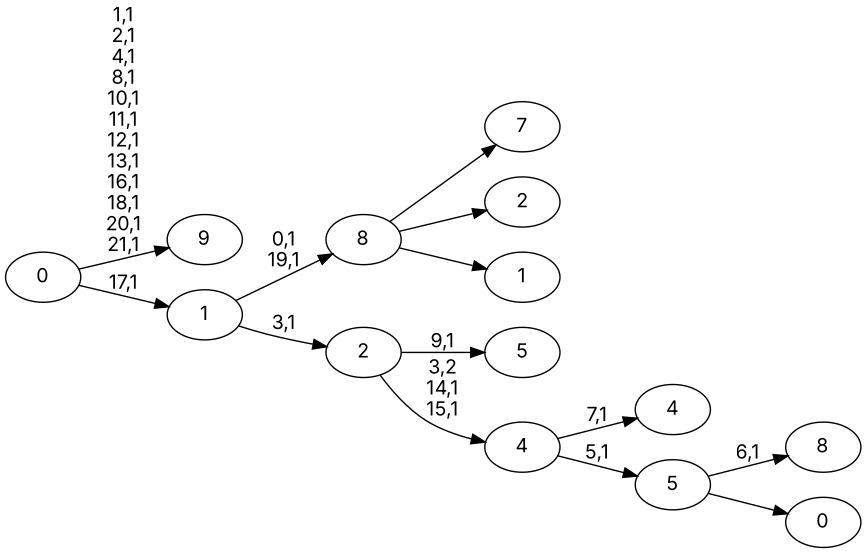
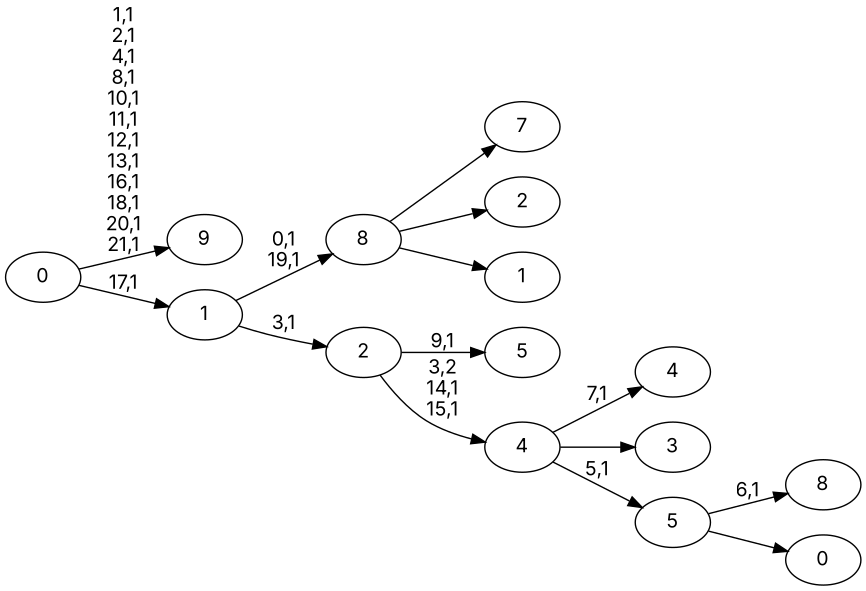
none -> (673, 447)
